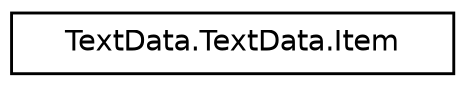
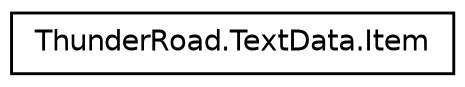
(233, 43) -> (233, 43)
